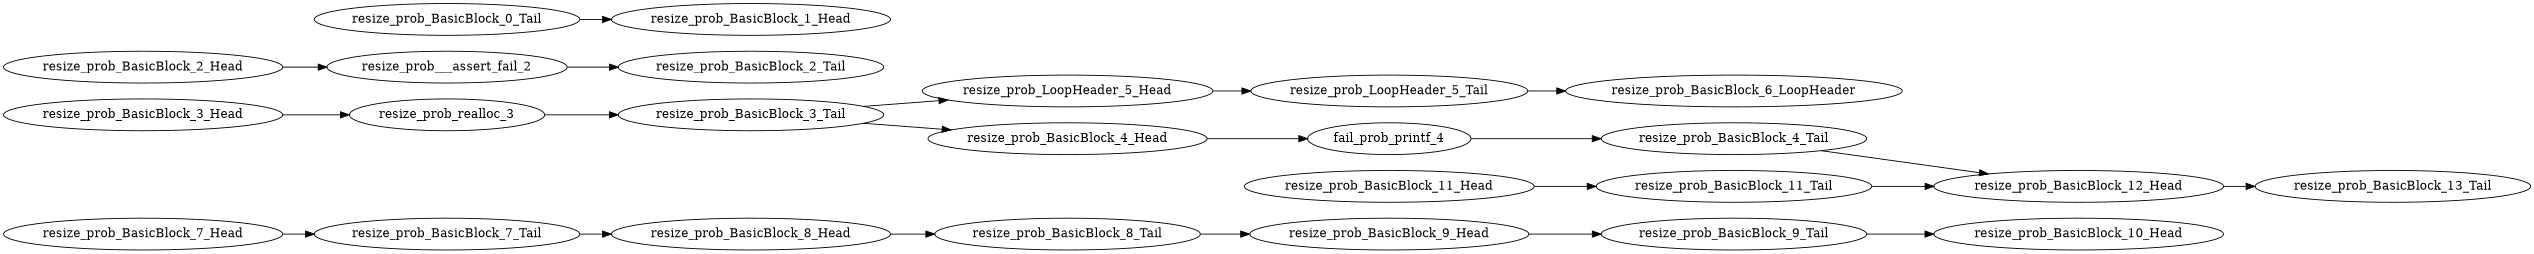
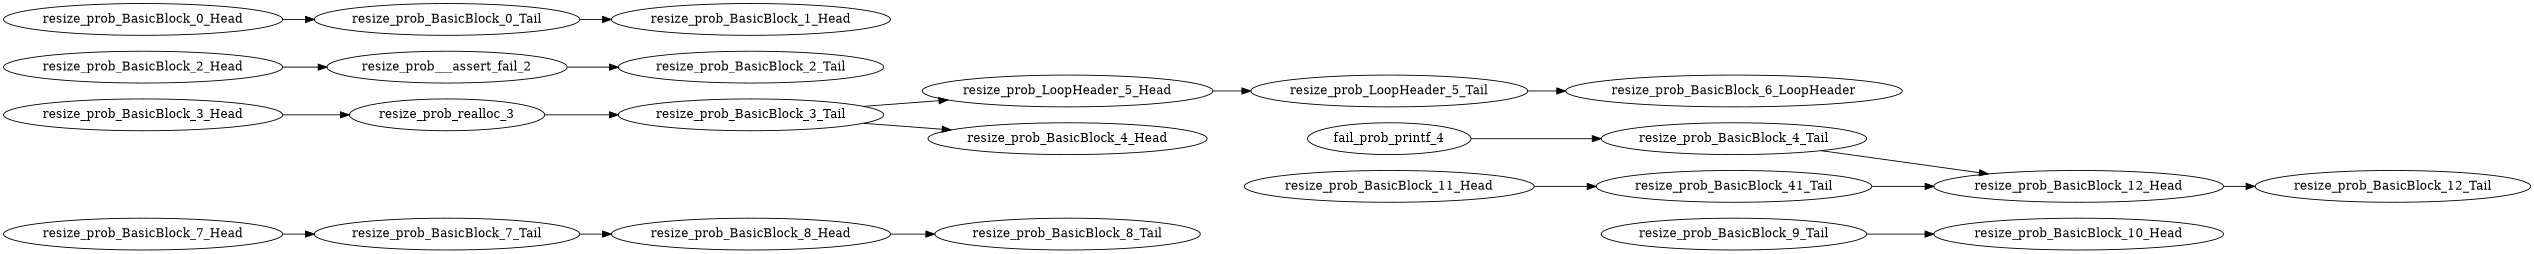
none -> (143, 19)
(1253, 139) -> none
(1734, 186) -> (1734, 186)
(2393, 186) -> (2393, 186)
(1389, 234) -> none
